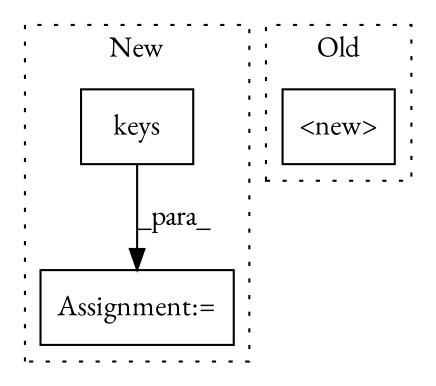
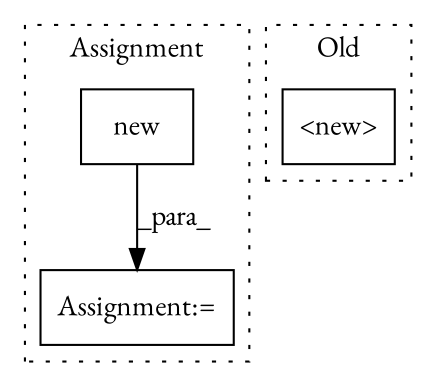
(137, 49) -> (137, 49)
(137, 127) -> (137, 127)
